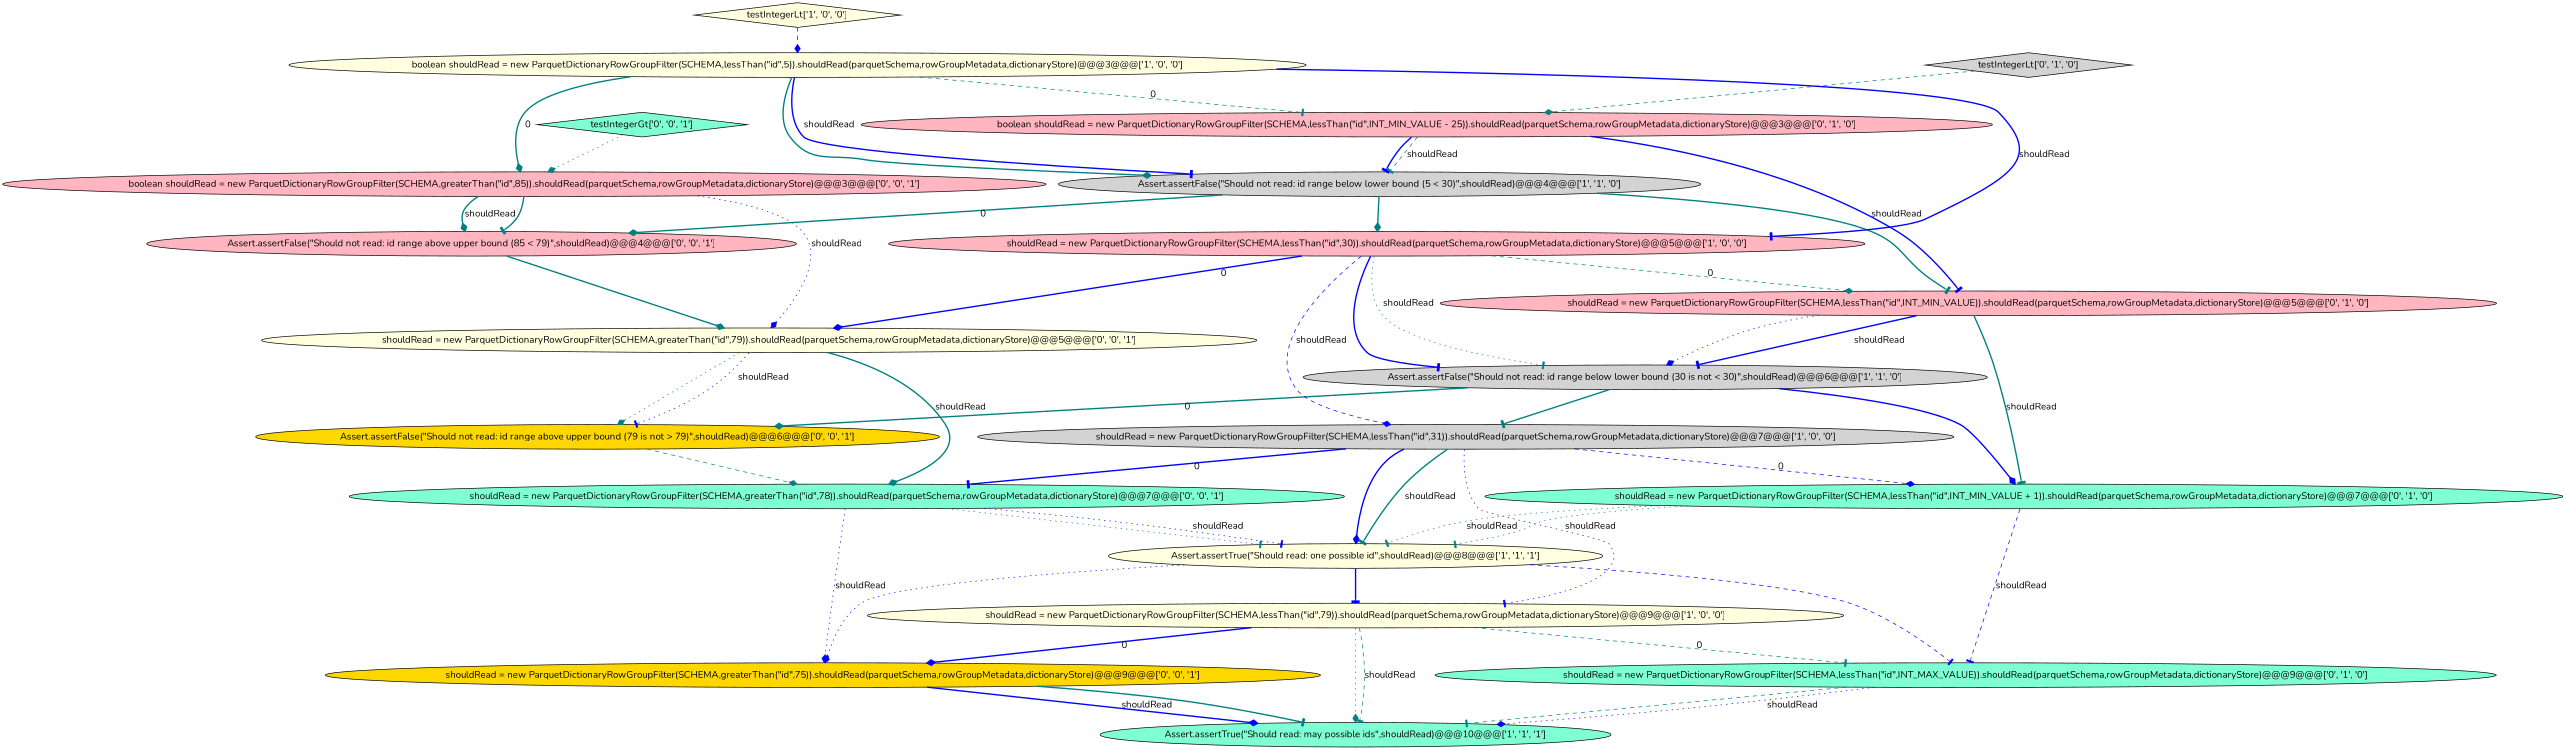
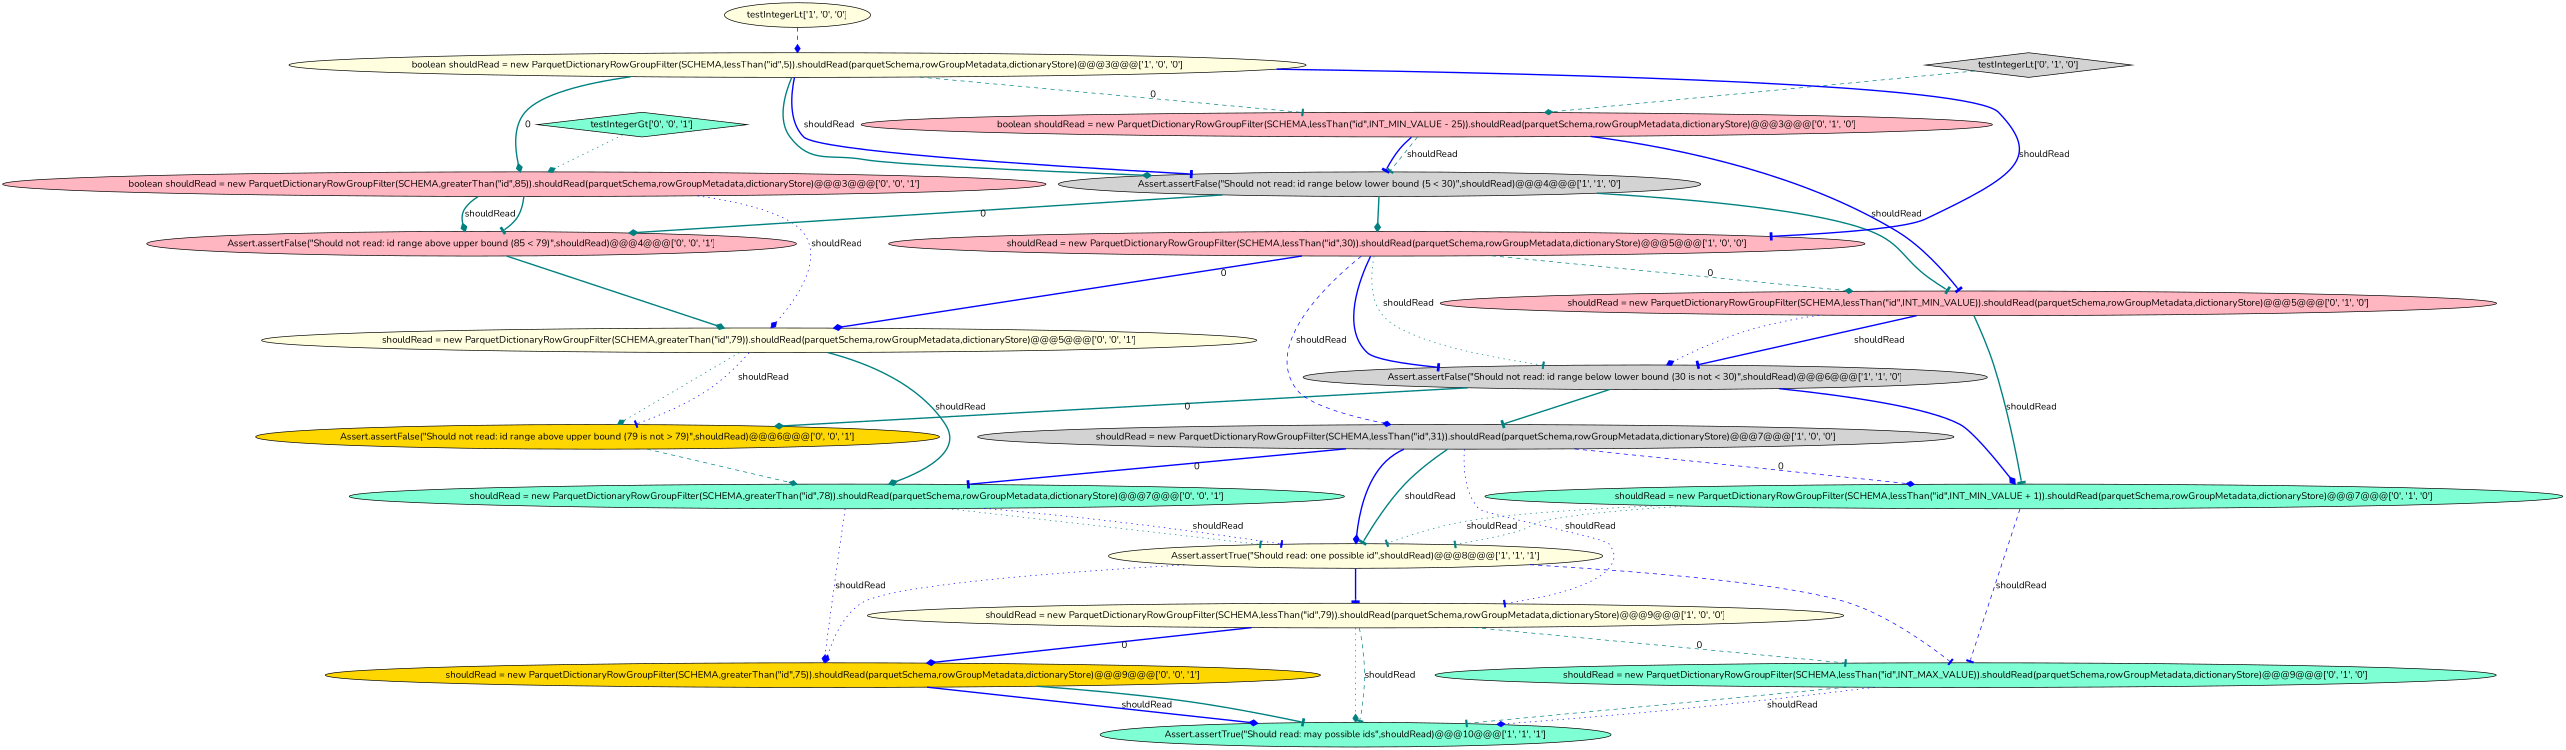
(797, 15) -> (797, 15)
